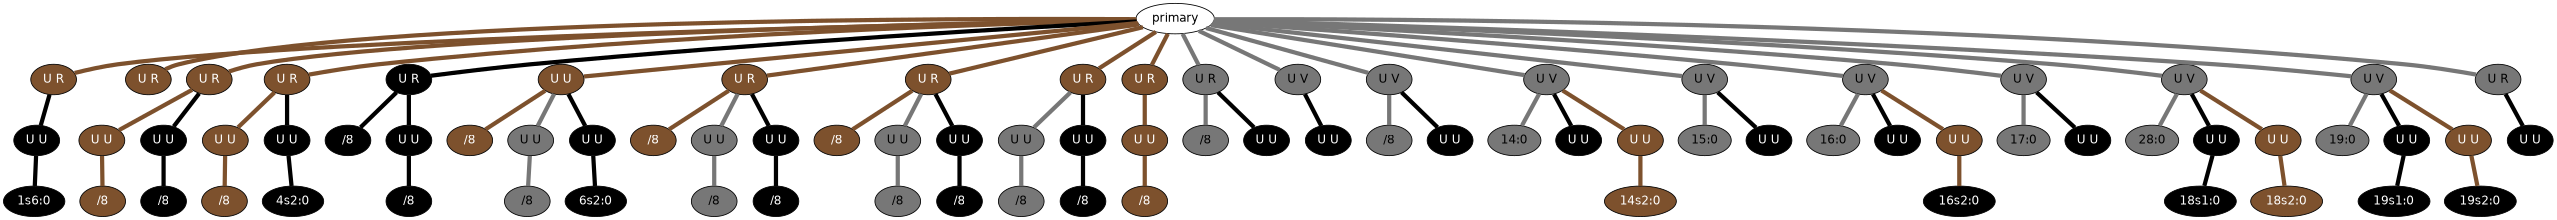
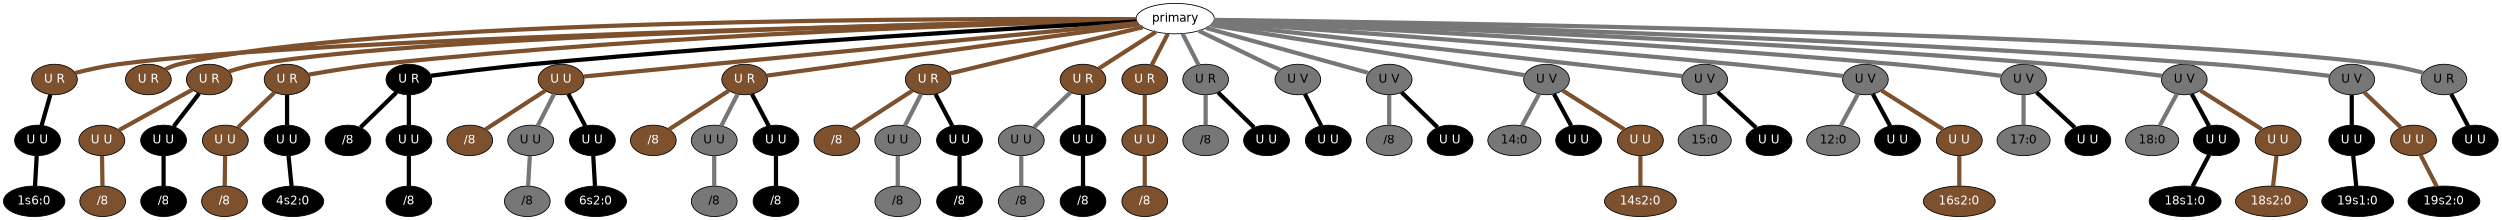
(1833, 140) -> (1833, 140)
(2152, 140) -> (2152, 140)
(2342, 140) -> none
(1959, 201) -> (1959, 201)
